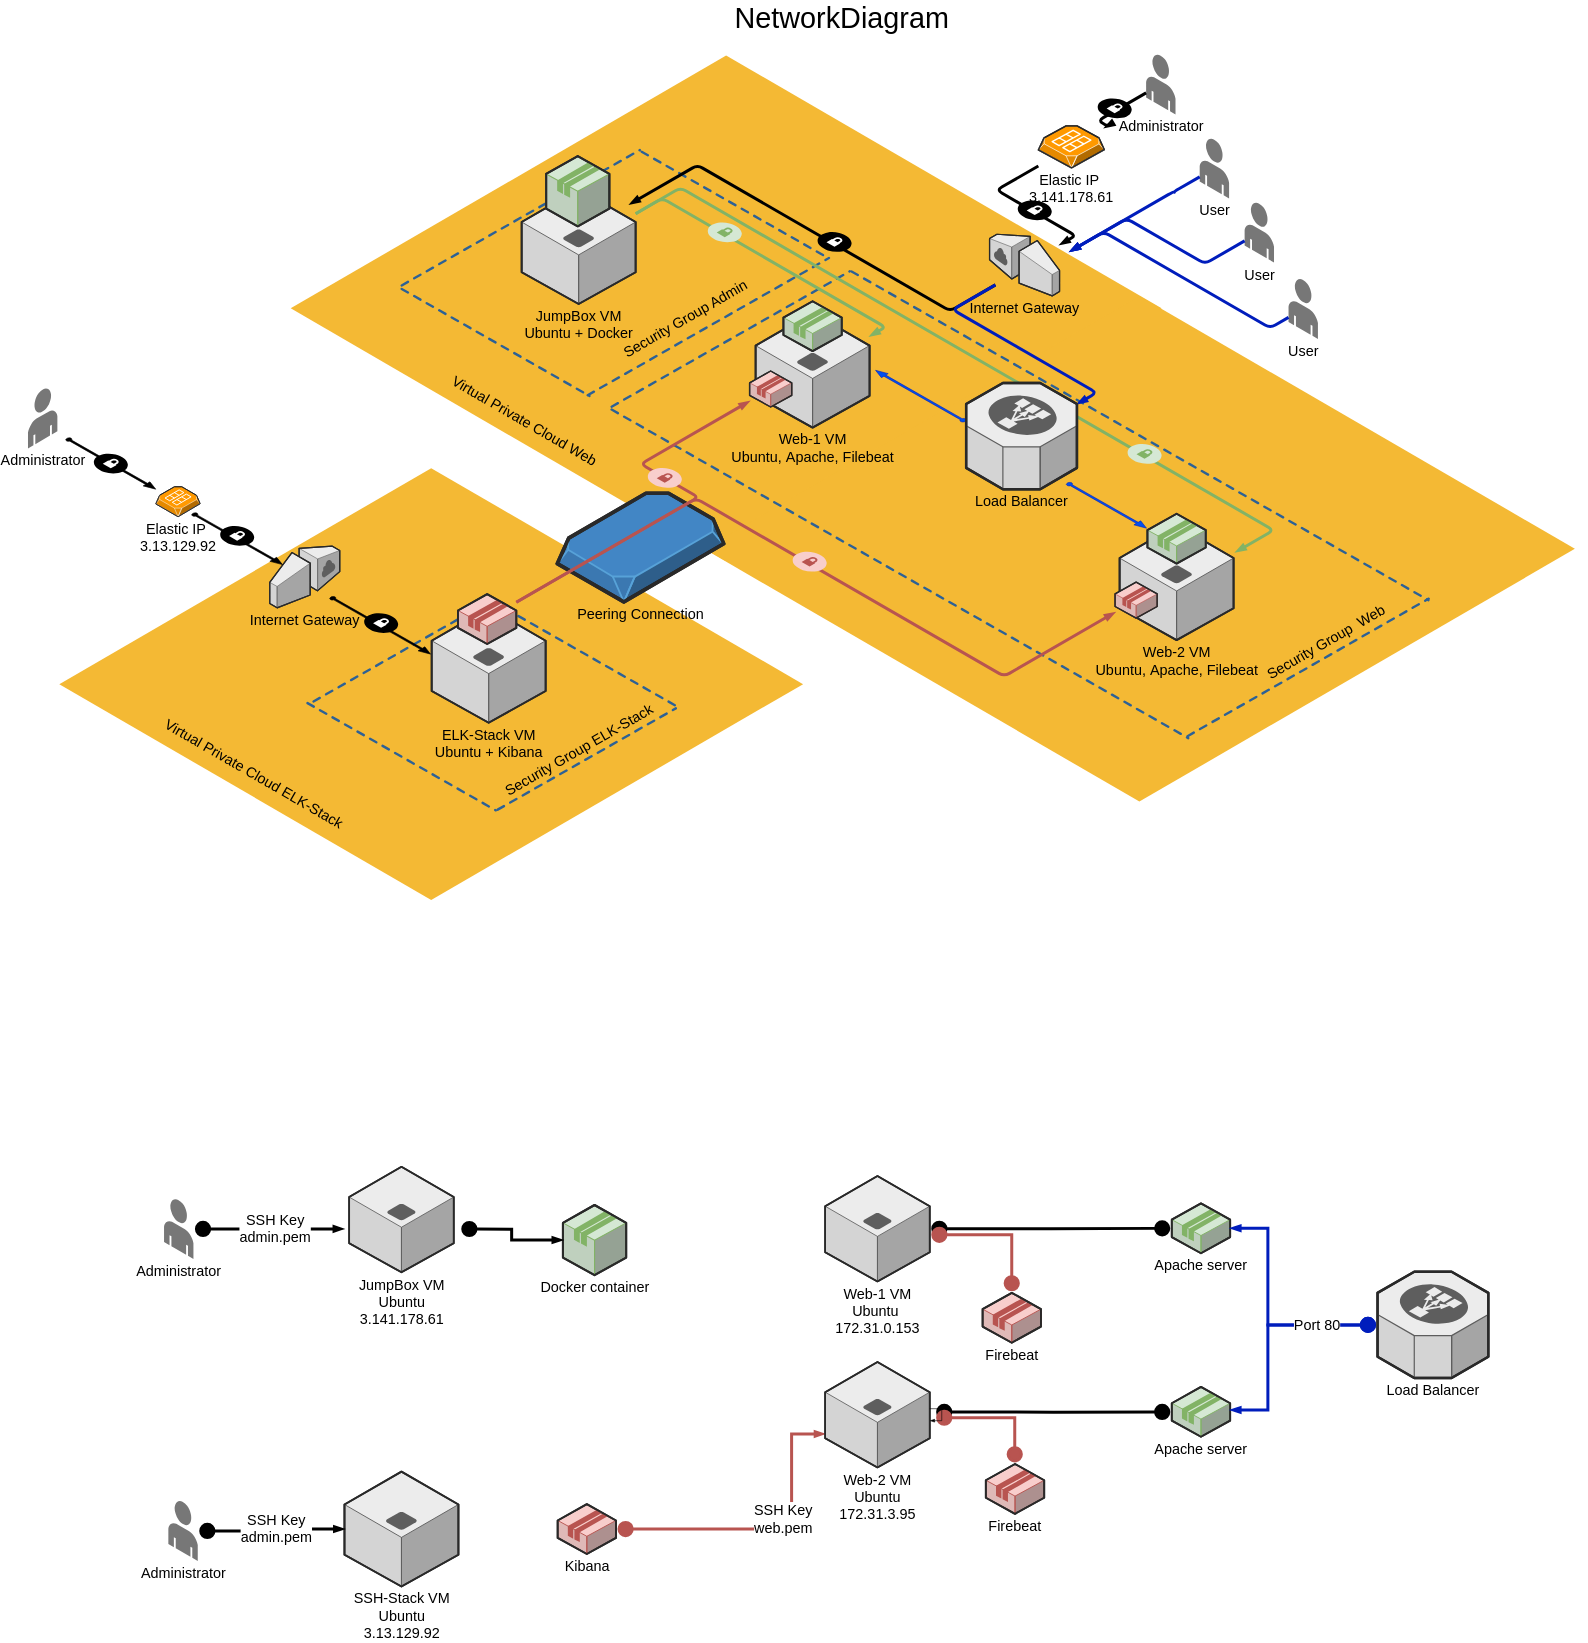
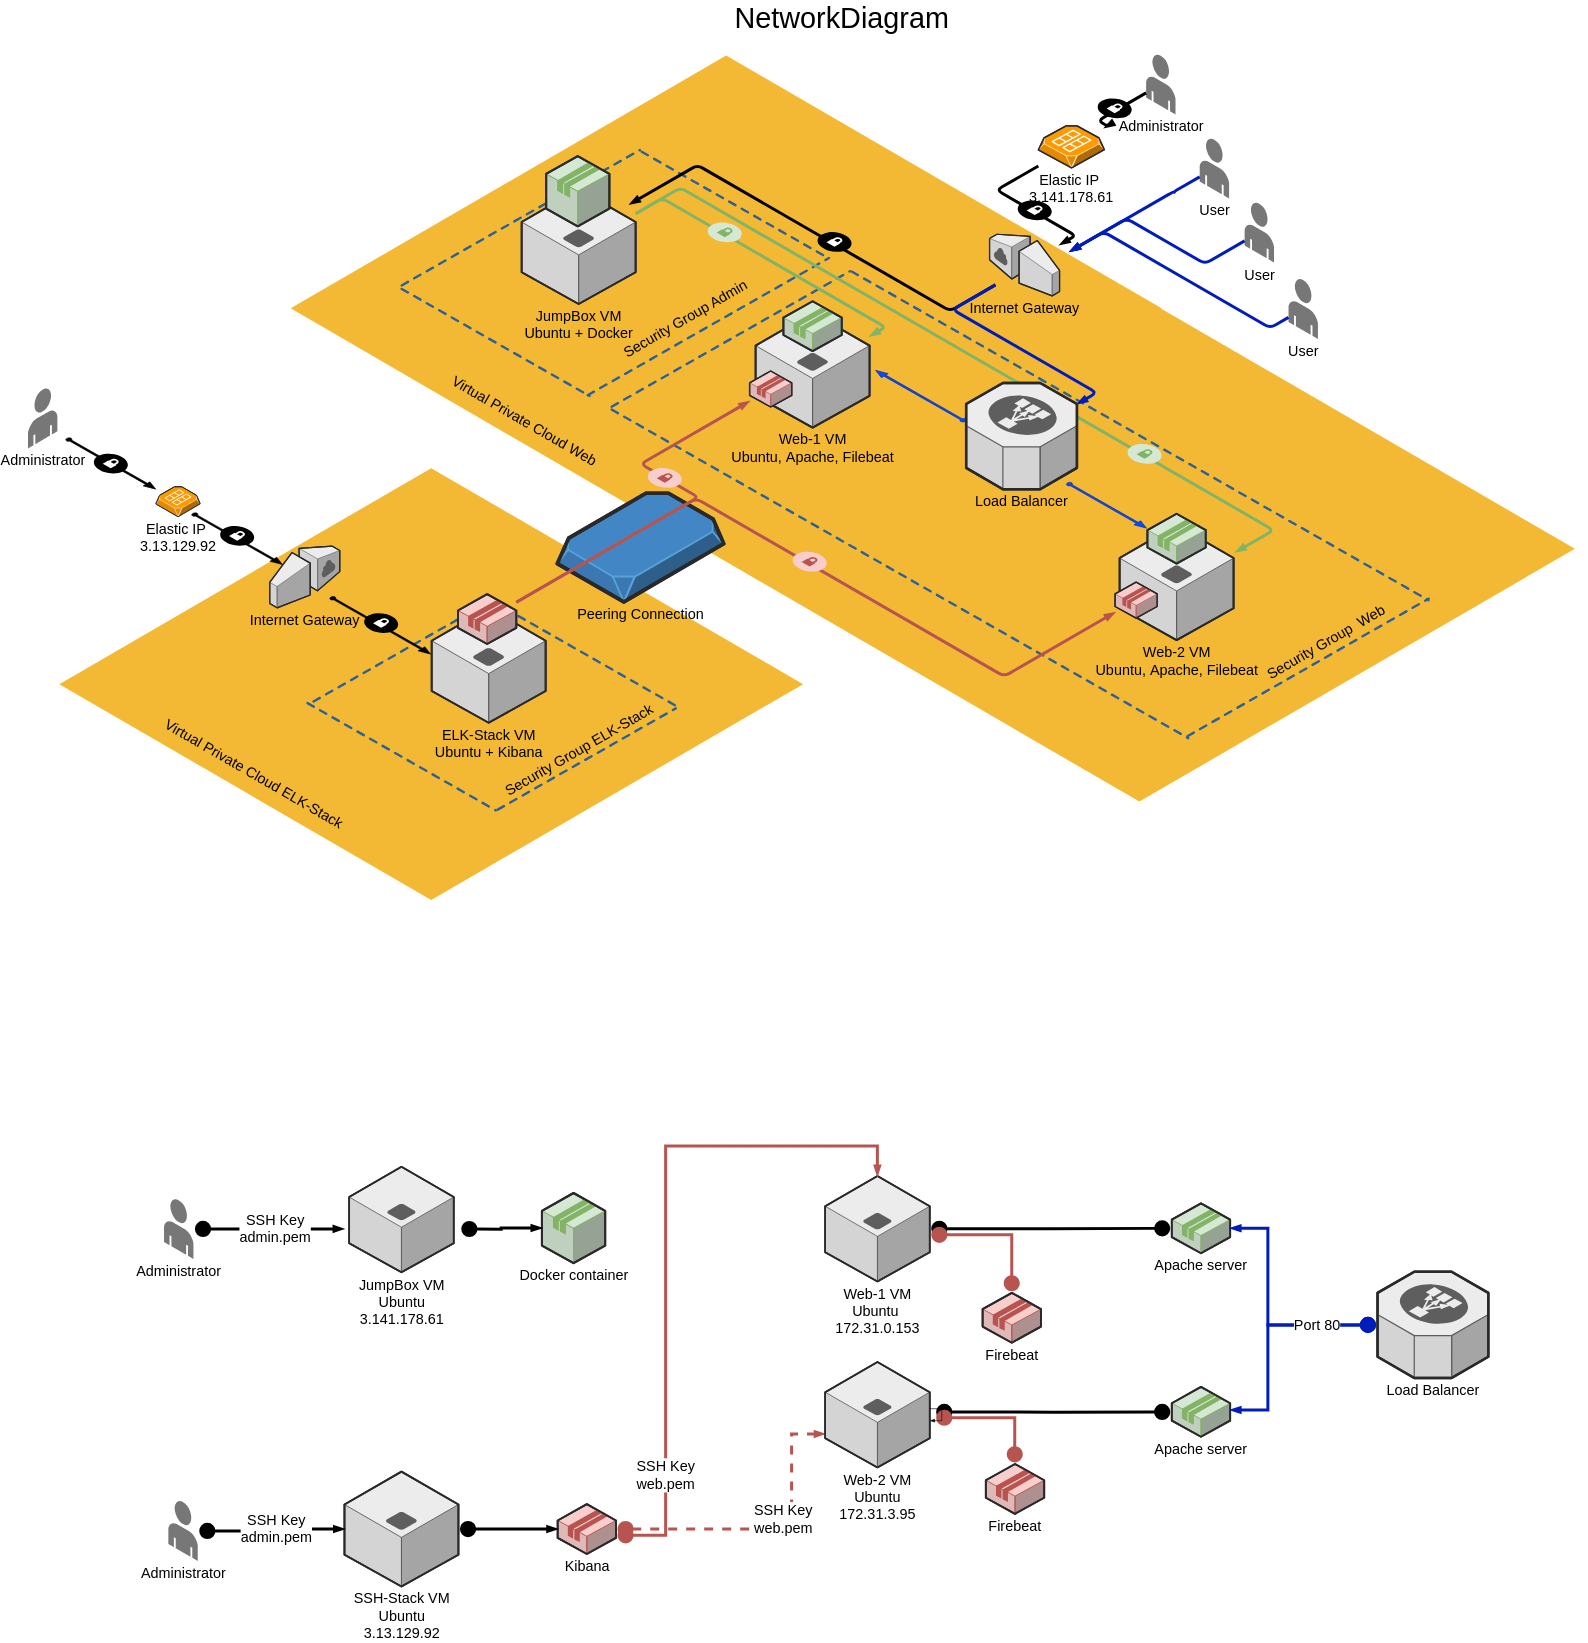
(595, 1240) -> (574, 1228)
none -> (666, 1242)
none -> (511, 1529)
(696, 1529) -> (696, 1529)
